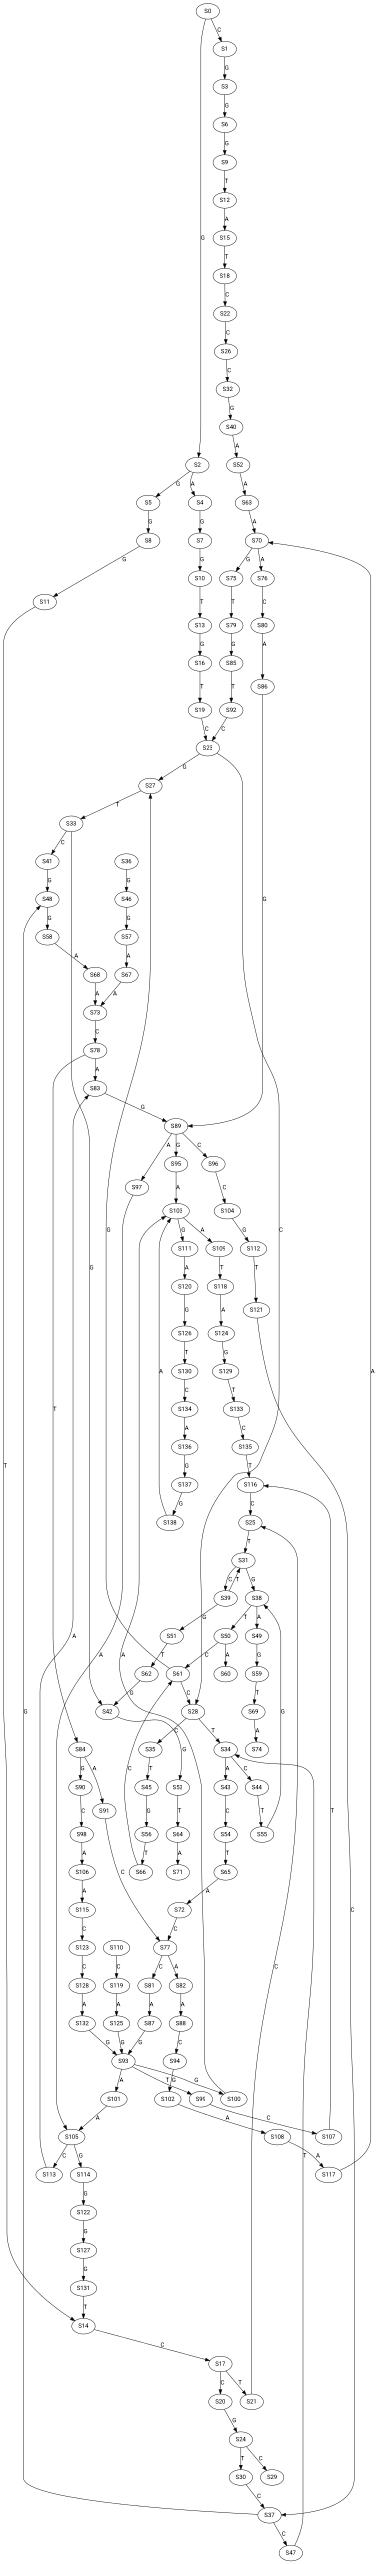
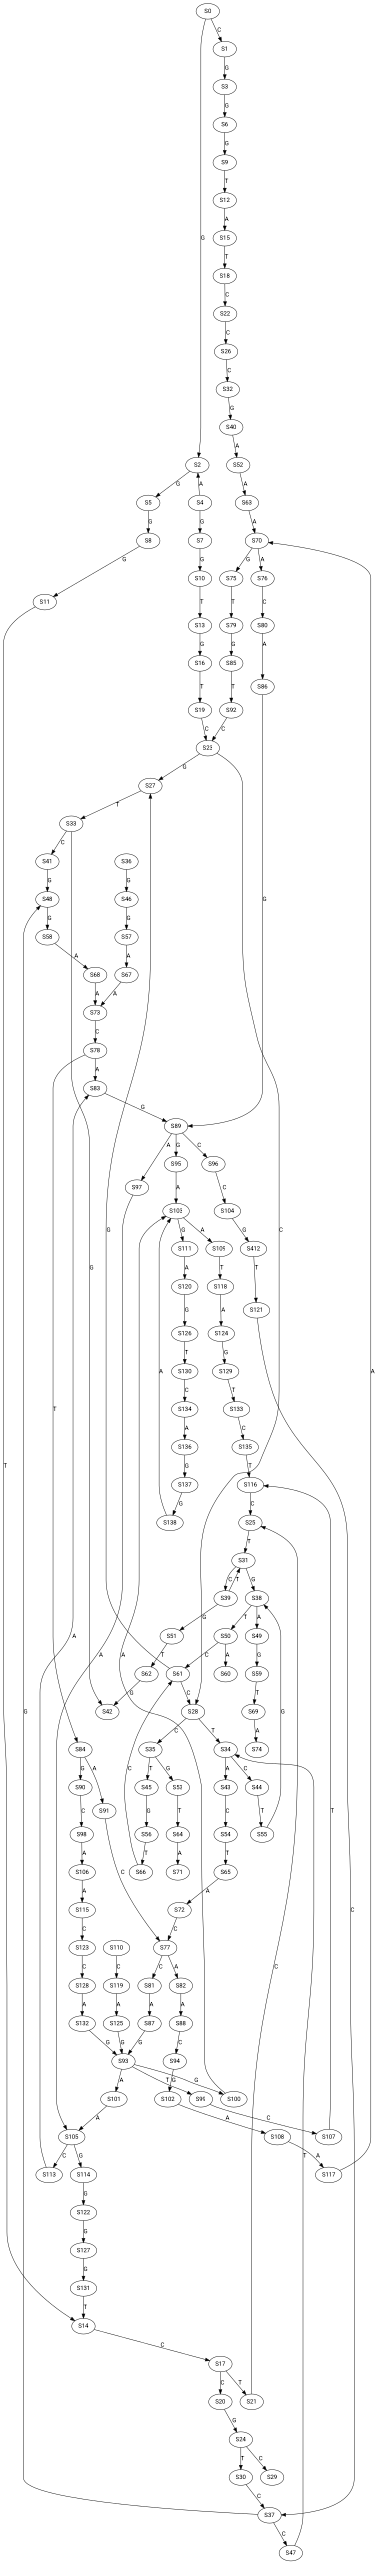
(190, 482) -> (199, 486)
(253, 1249) -> (253, 1249)
(169, 1725) -> (163, 1767)
